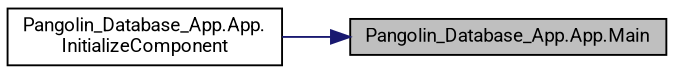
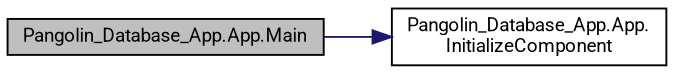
(306, 37) -> (348, 37)
